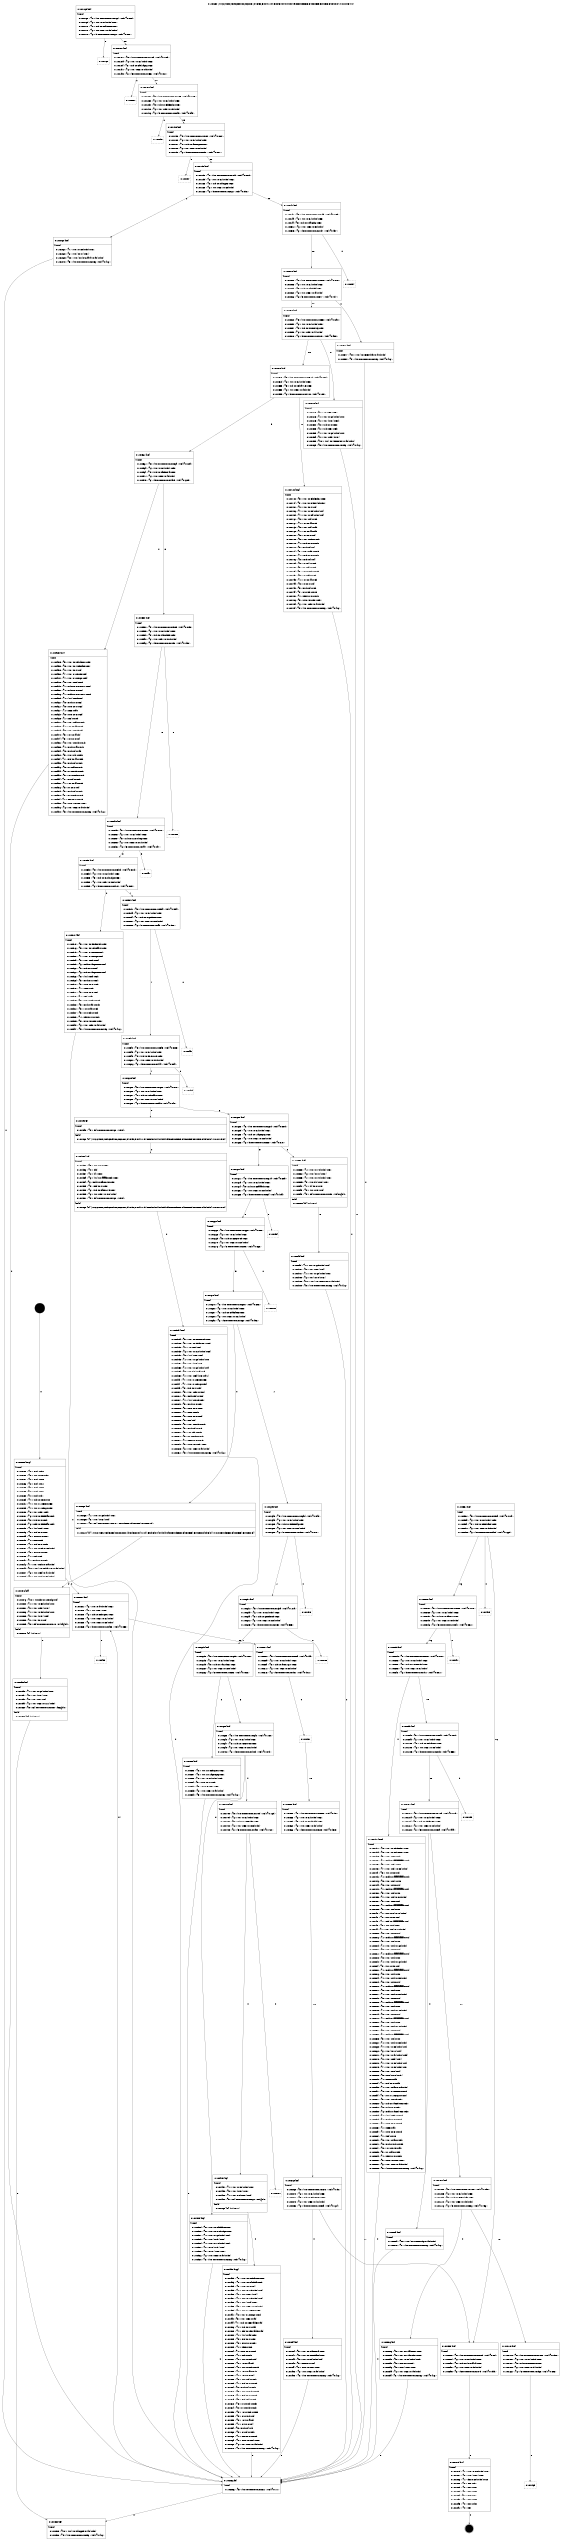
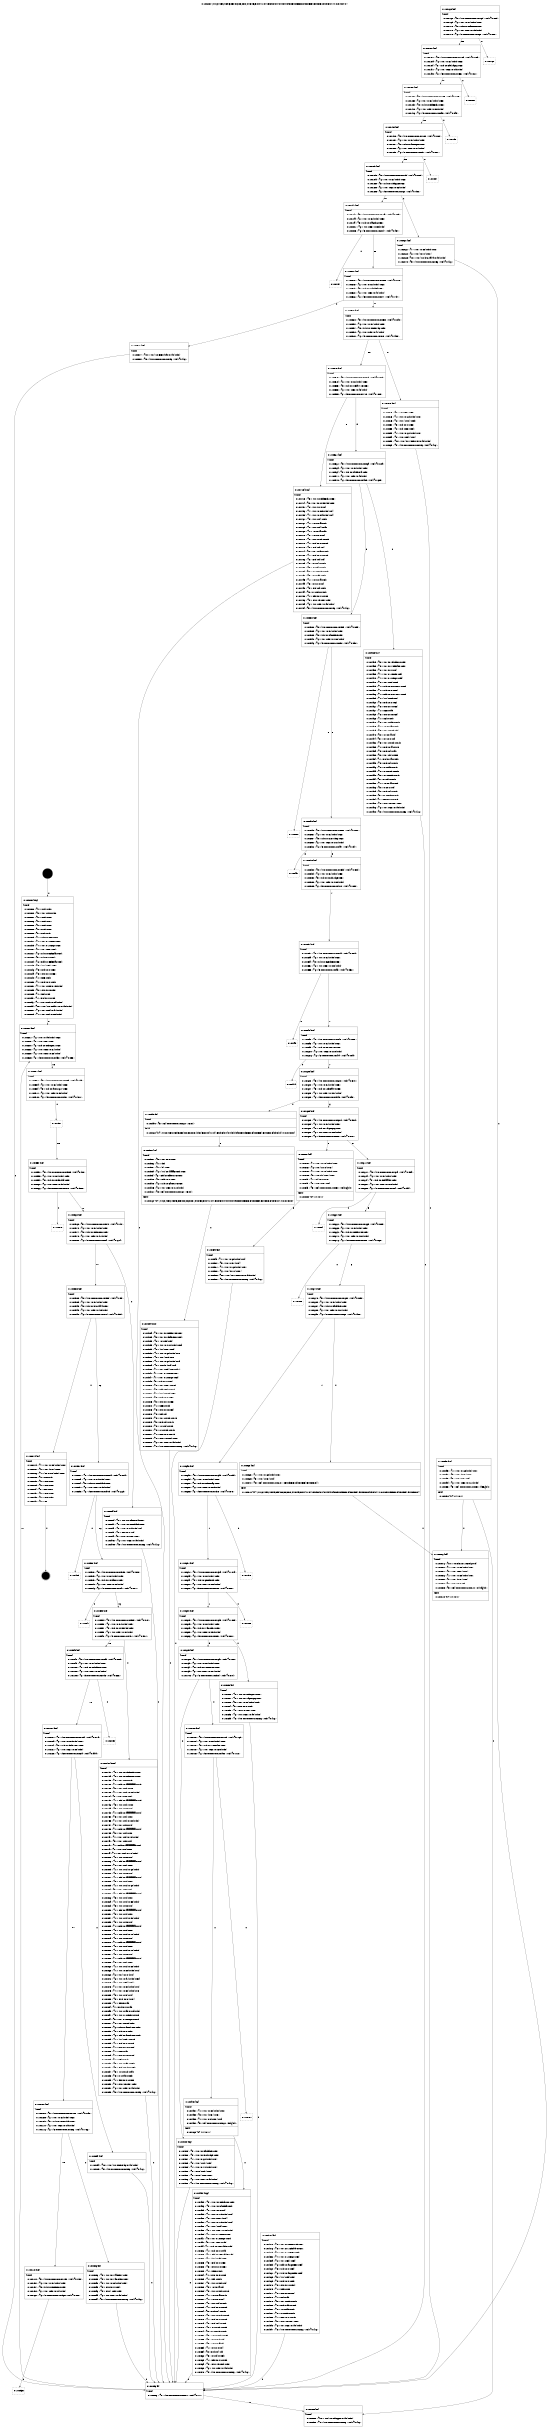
(103, 910) -> none
none -> (57, 1228)
(41, 1657) -> (462, 1525)
(100, 1660) -> none
(495, 1939) -> (97, 1390)
